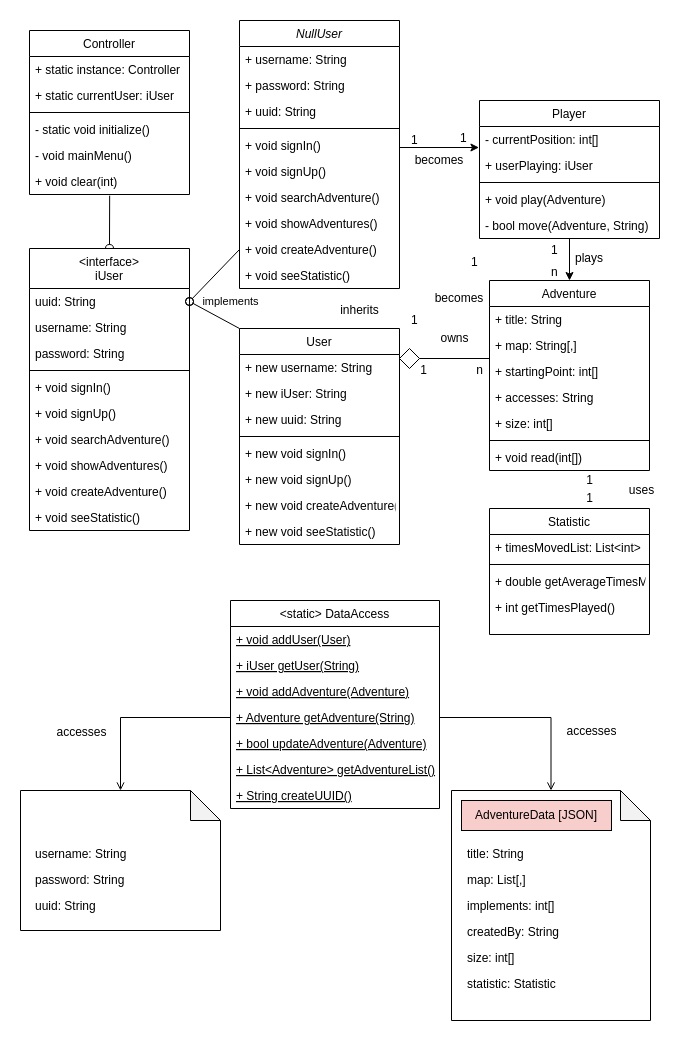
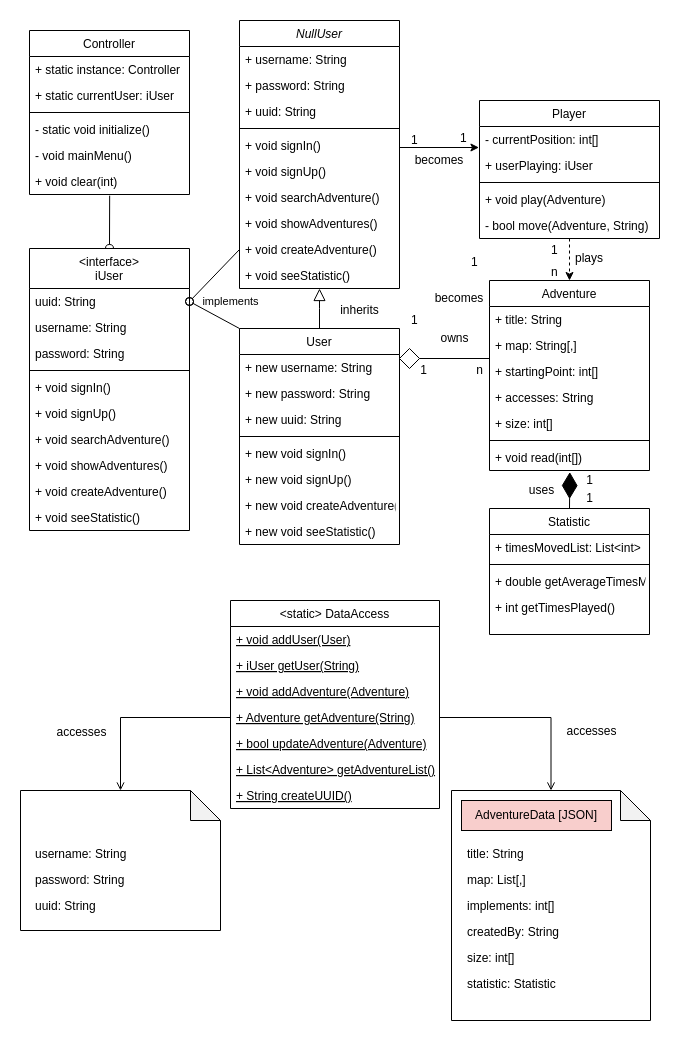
(570, 257) -> (570, 257)
none -> (320, 316)
(299, 394) -> (311, 394)
(642, 491) -> (542, 491)
none -> (570, 503)
